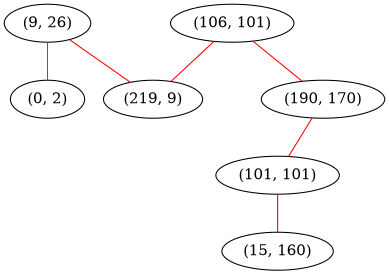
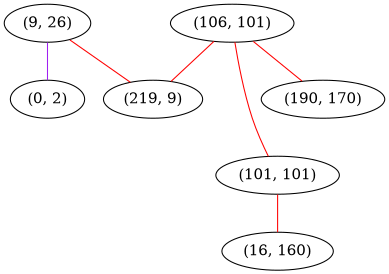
(300, 137) -> (247, 101)
(278, 251) -> (278, 251)
